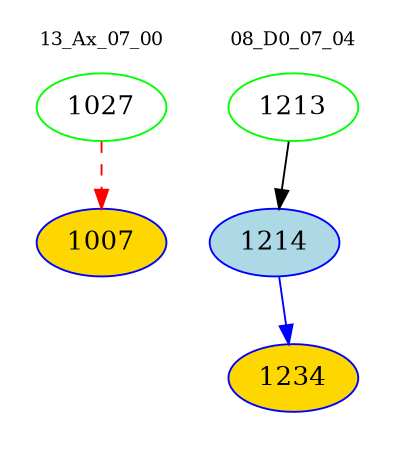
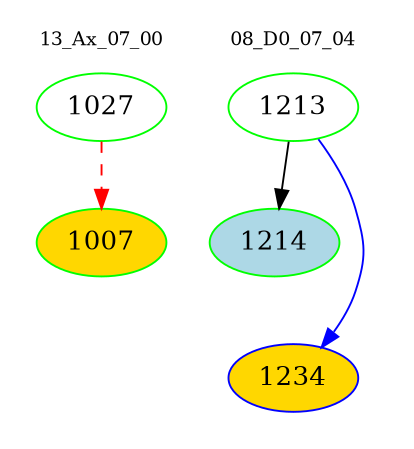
(102, 243) -> (102, 243)
(275, 243) -> (275, 243)
(283, 301) -> (362, 234)
